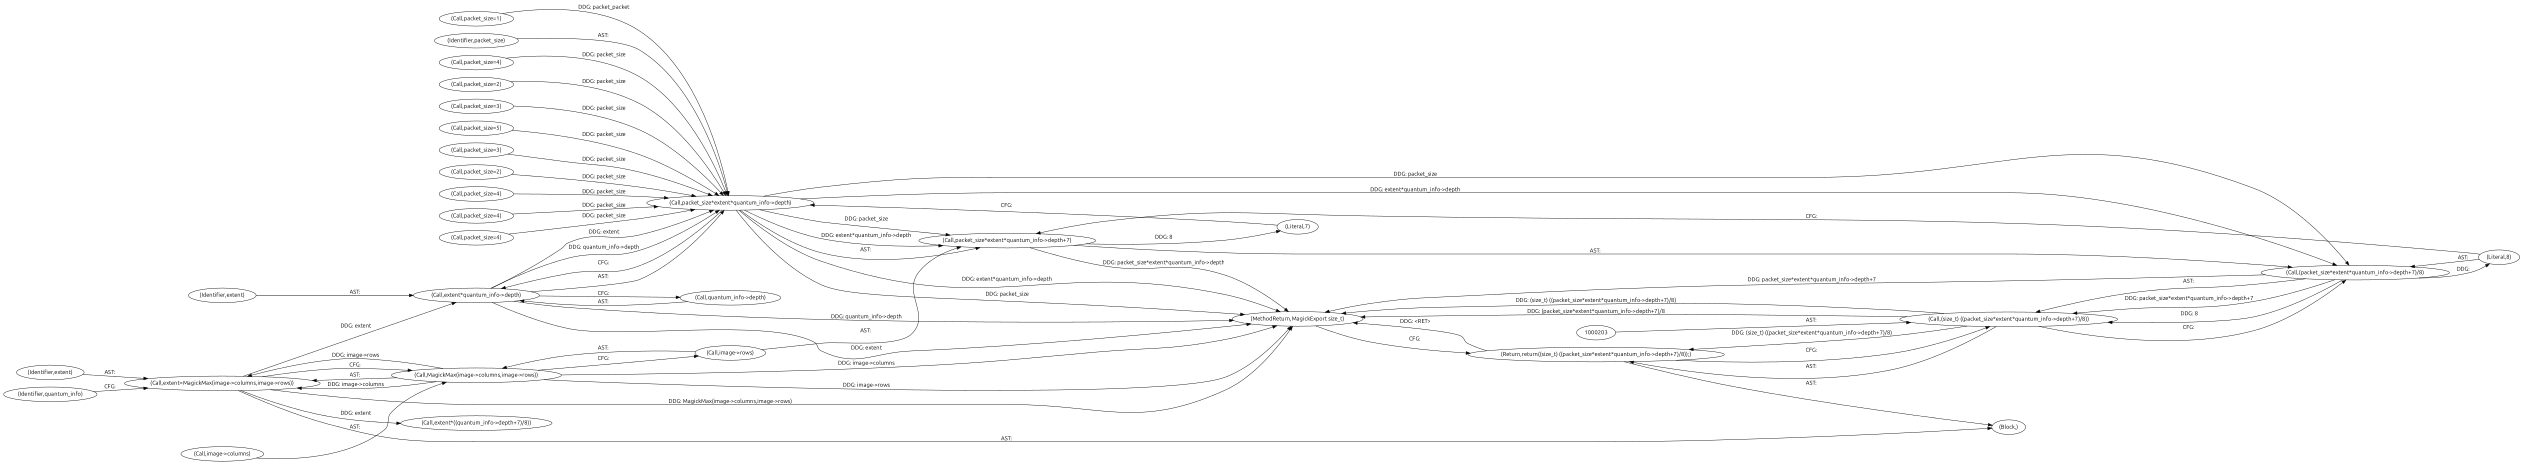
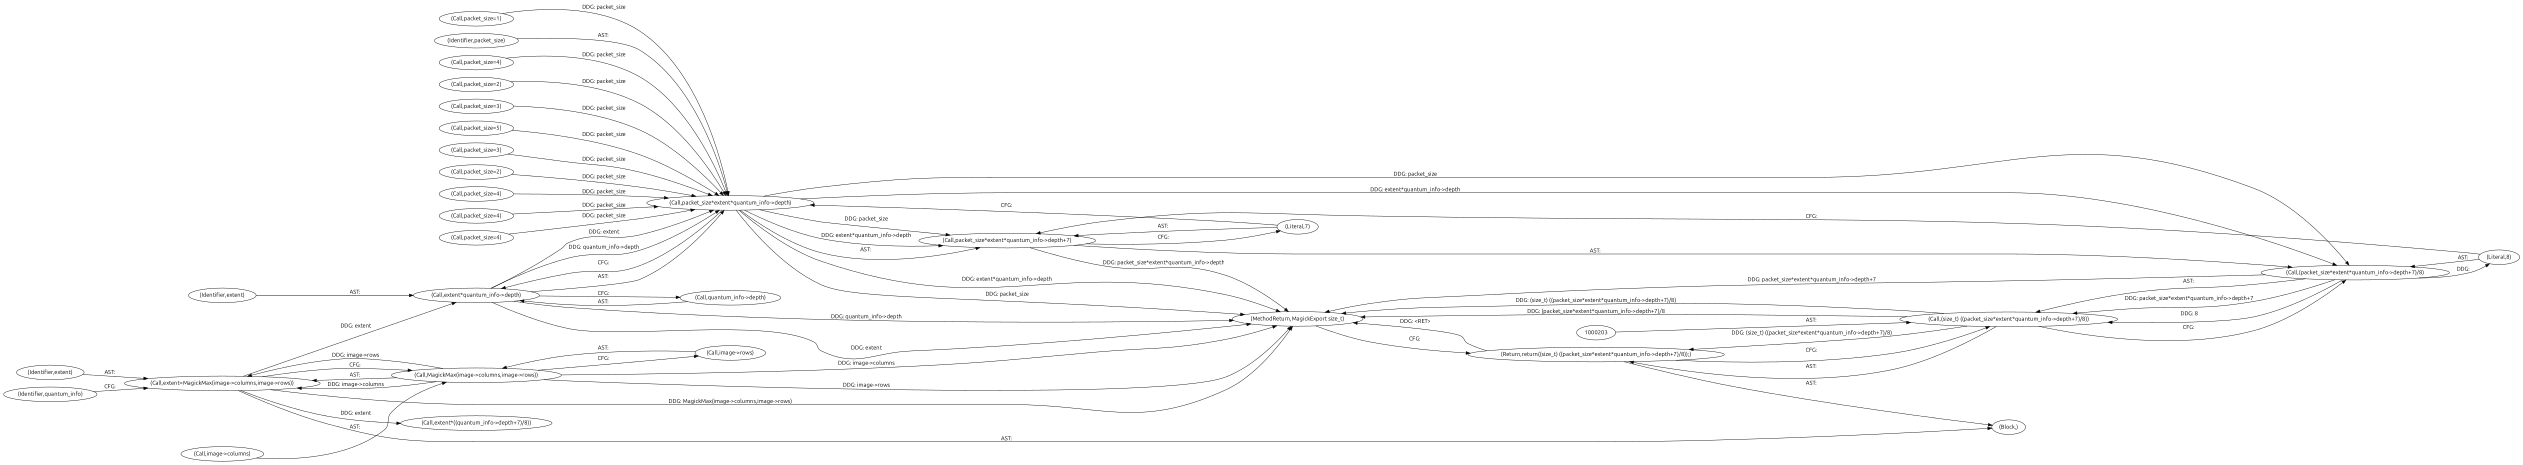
(604, 7) -> (604, 7)
(1164, 237) -> (1164, 237)
(893, 341) -> (1178, 231)
